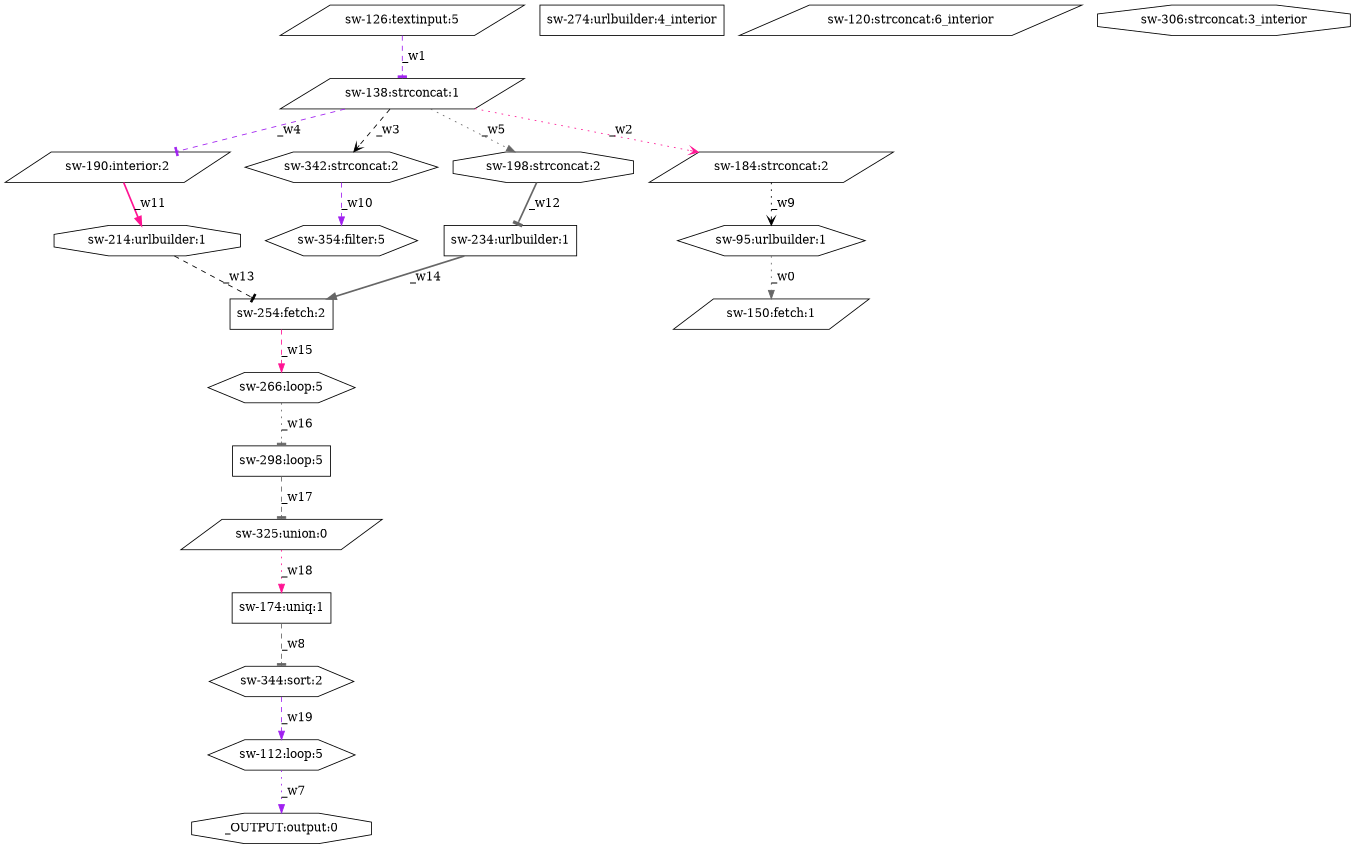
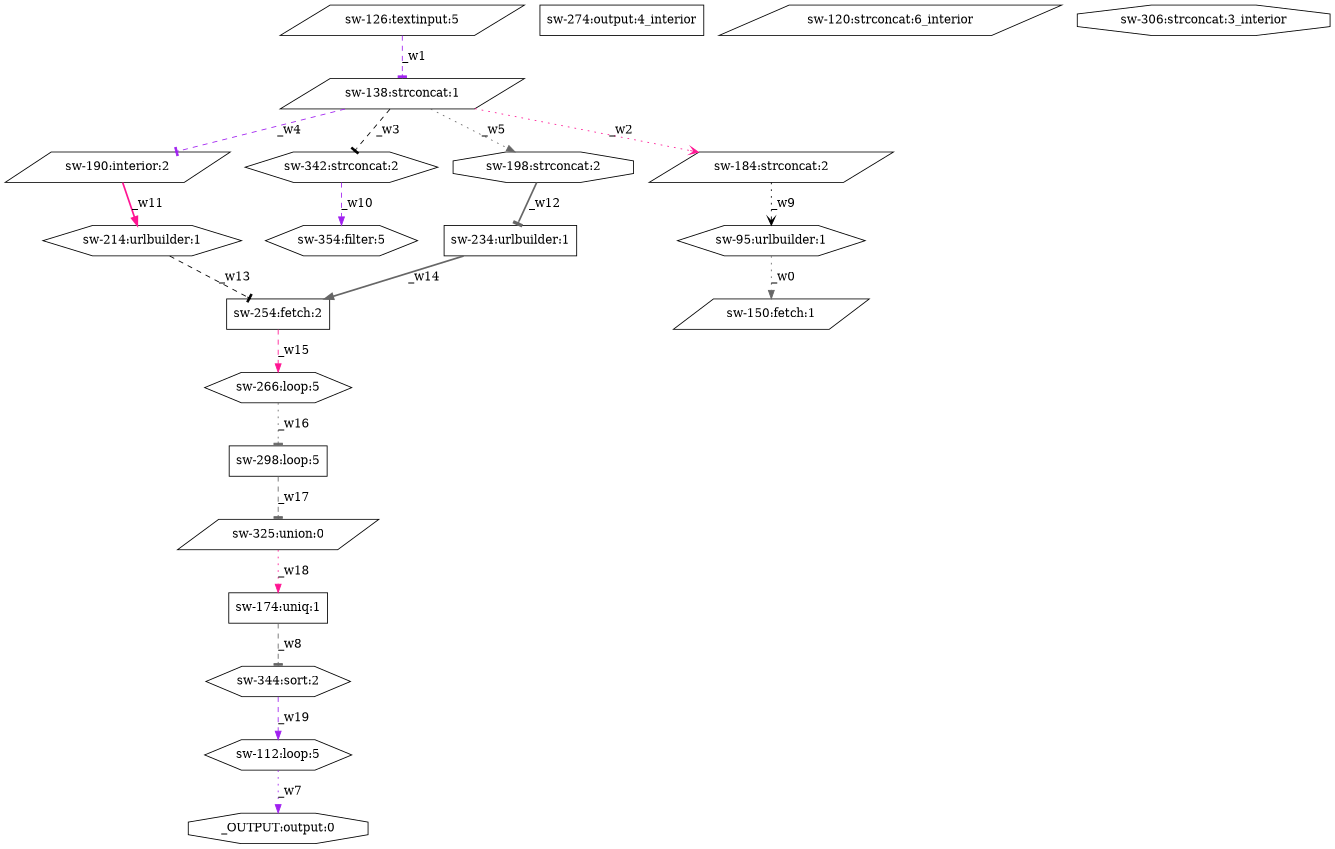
(632, 20) -> (622, 20)
(375, 127) -> (373, 129)
(147, 241) -> (142, 241)
